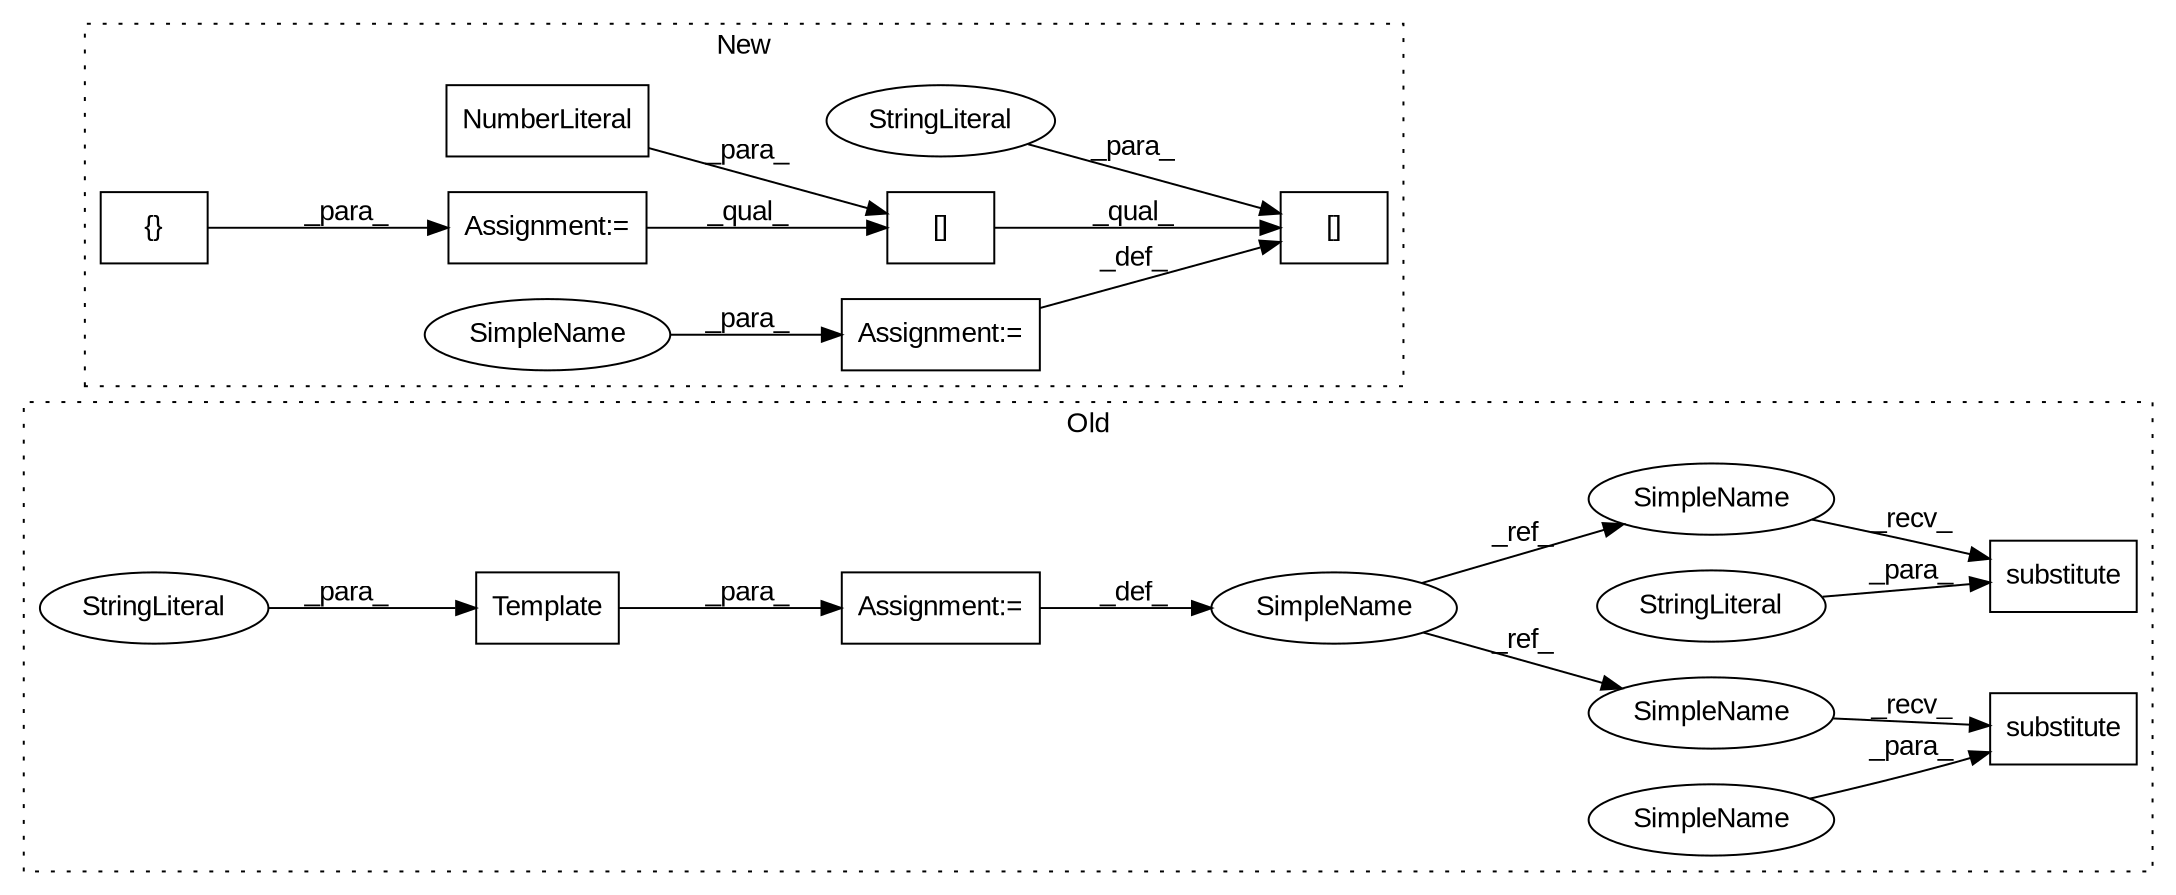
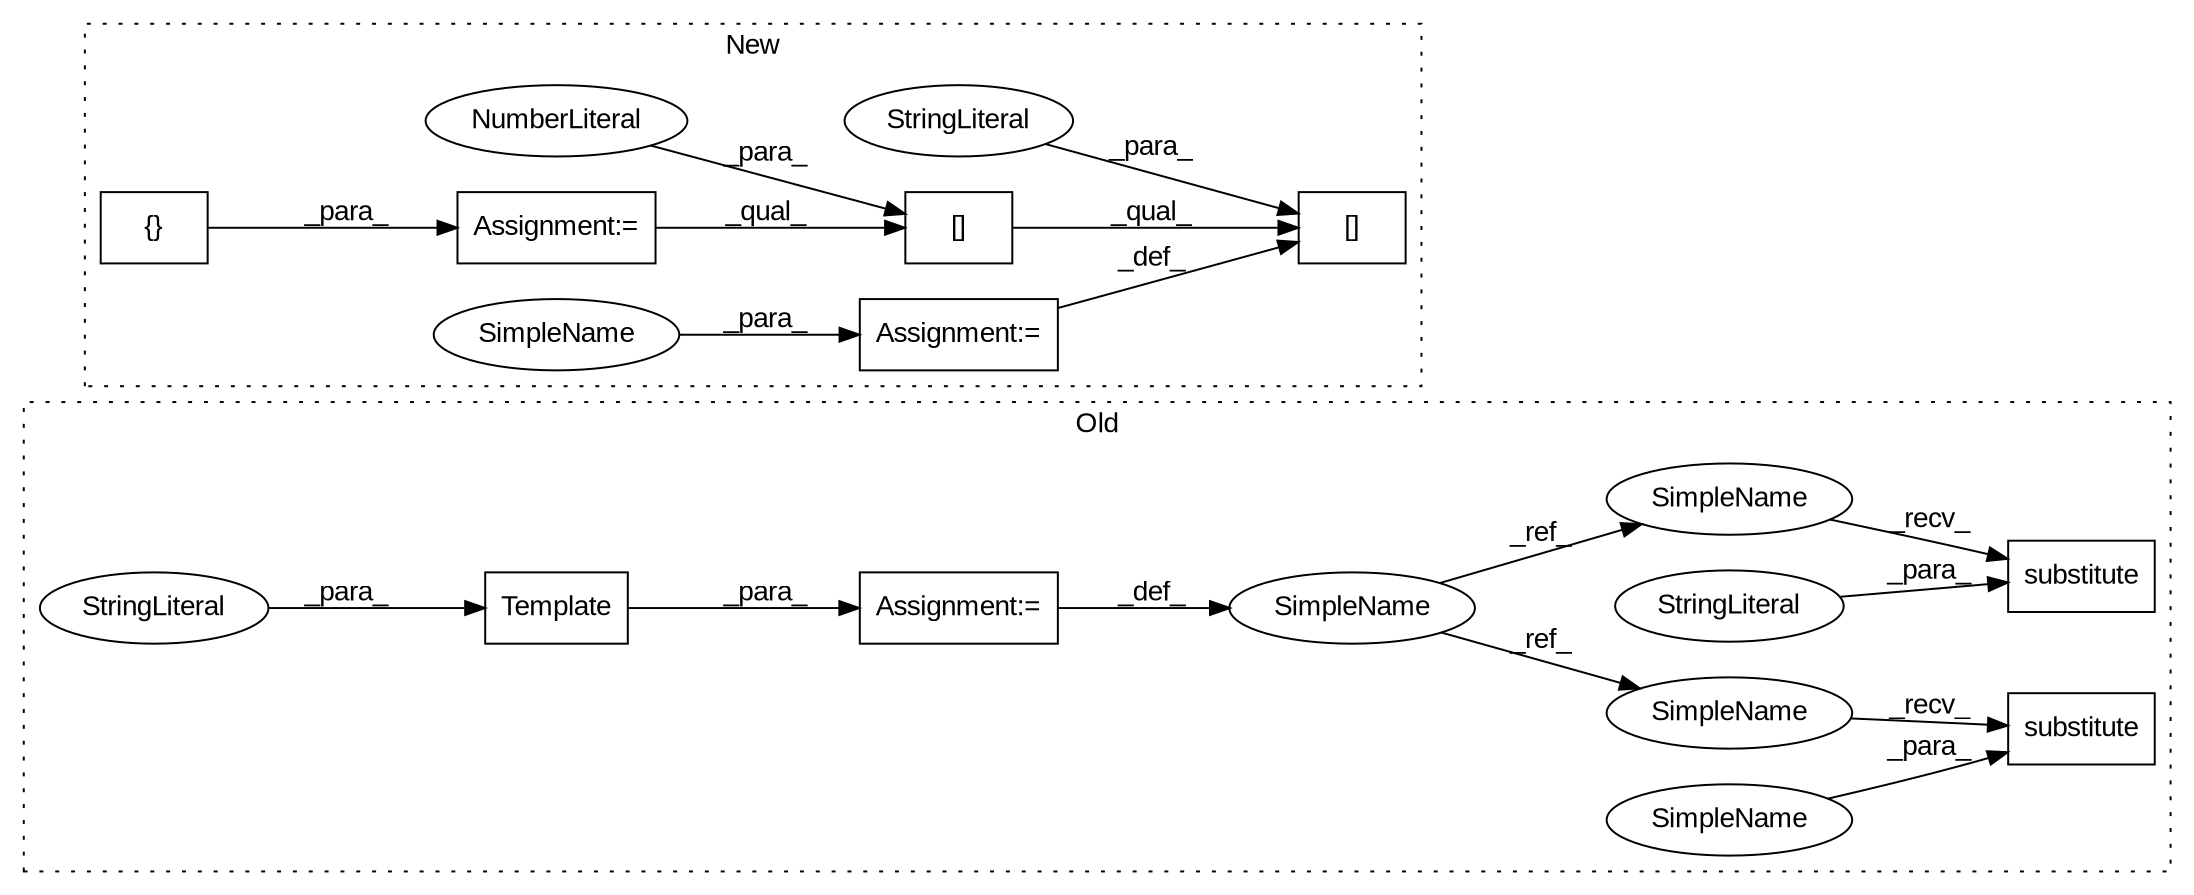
(547, 121) -> (556, 121)
